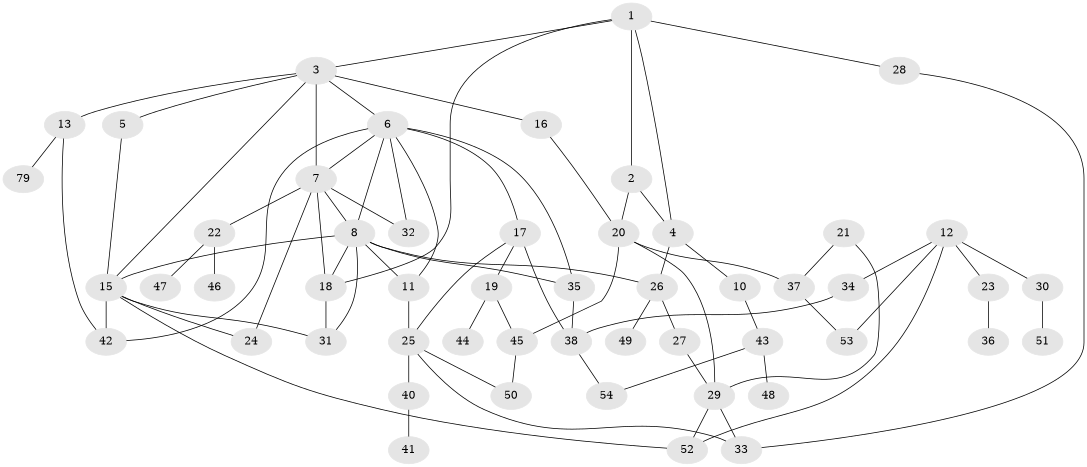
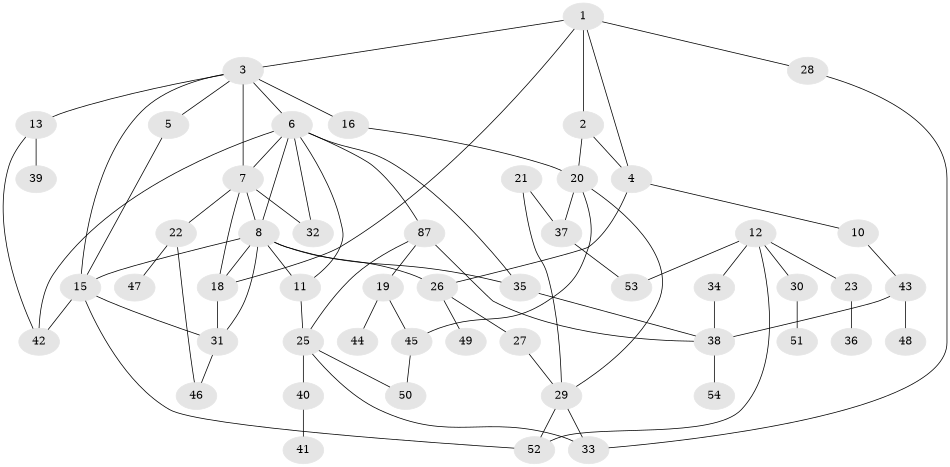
(23, 179) -> (36, 179)
(520, 233) -> (425, 233)
(251, 342) -> none
none -> (207, 369)
(685, 369) -> (812, 318)
